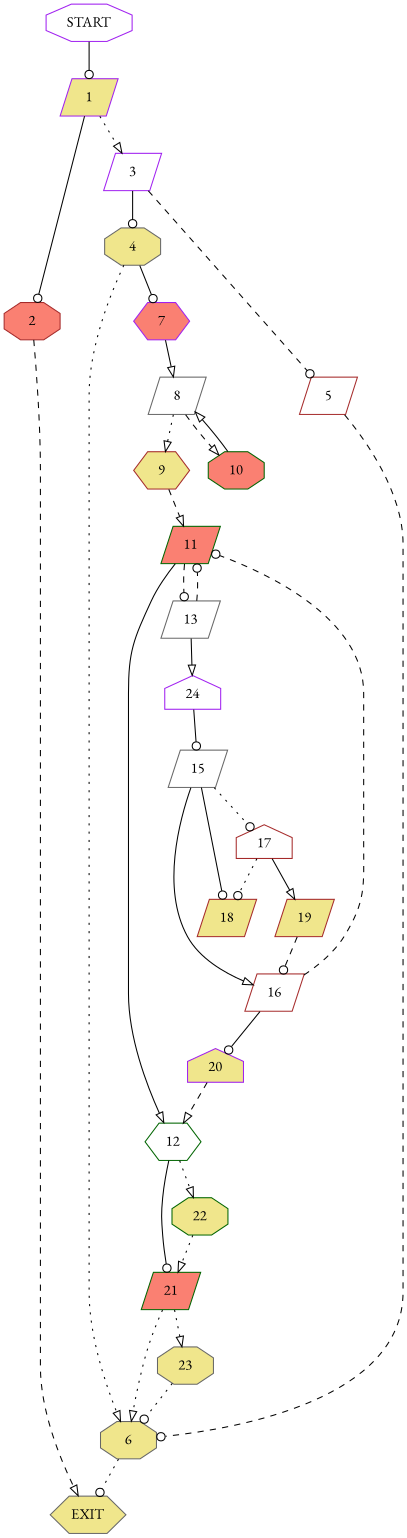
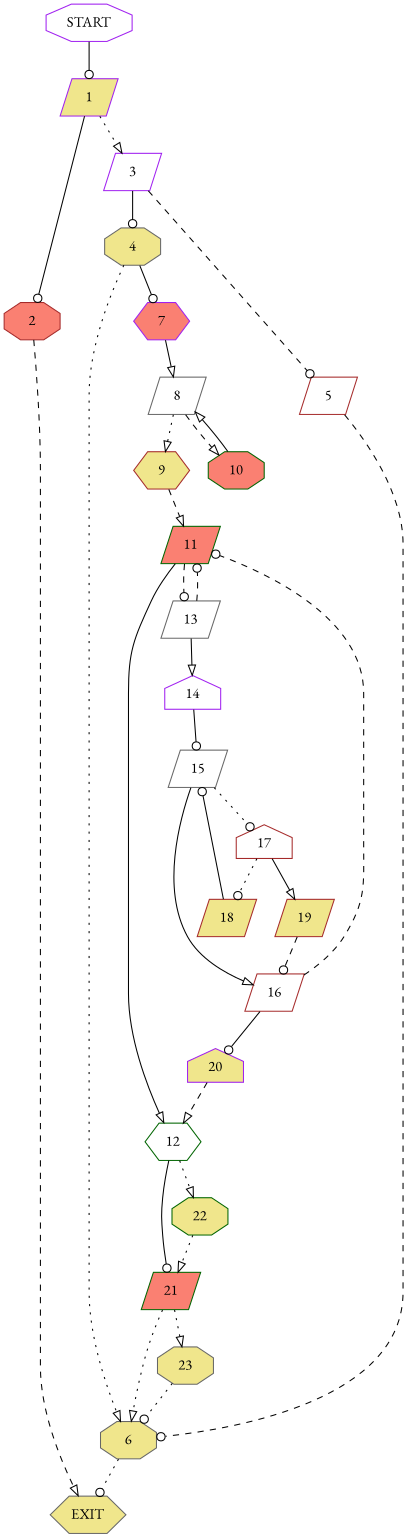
(193, 694) -> (193, 694)
(212, 839) -> (213, 847)
